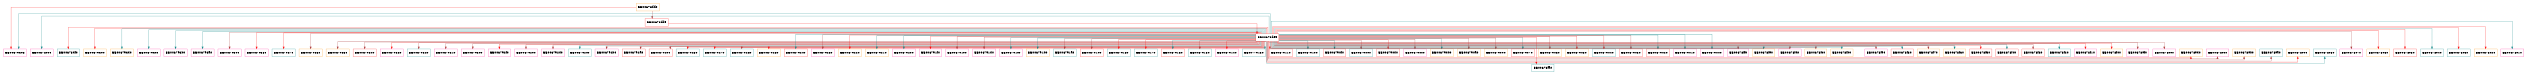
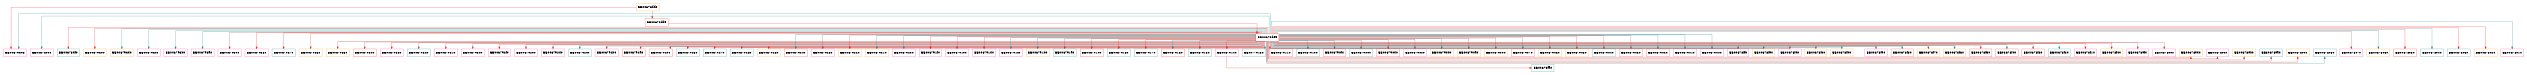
(1834, 30) -> (1834, 30)
(1420, 37) -> (1373, 68)
